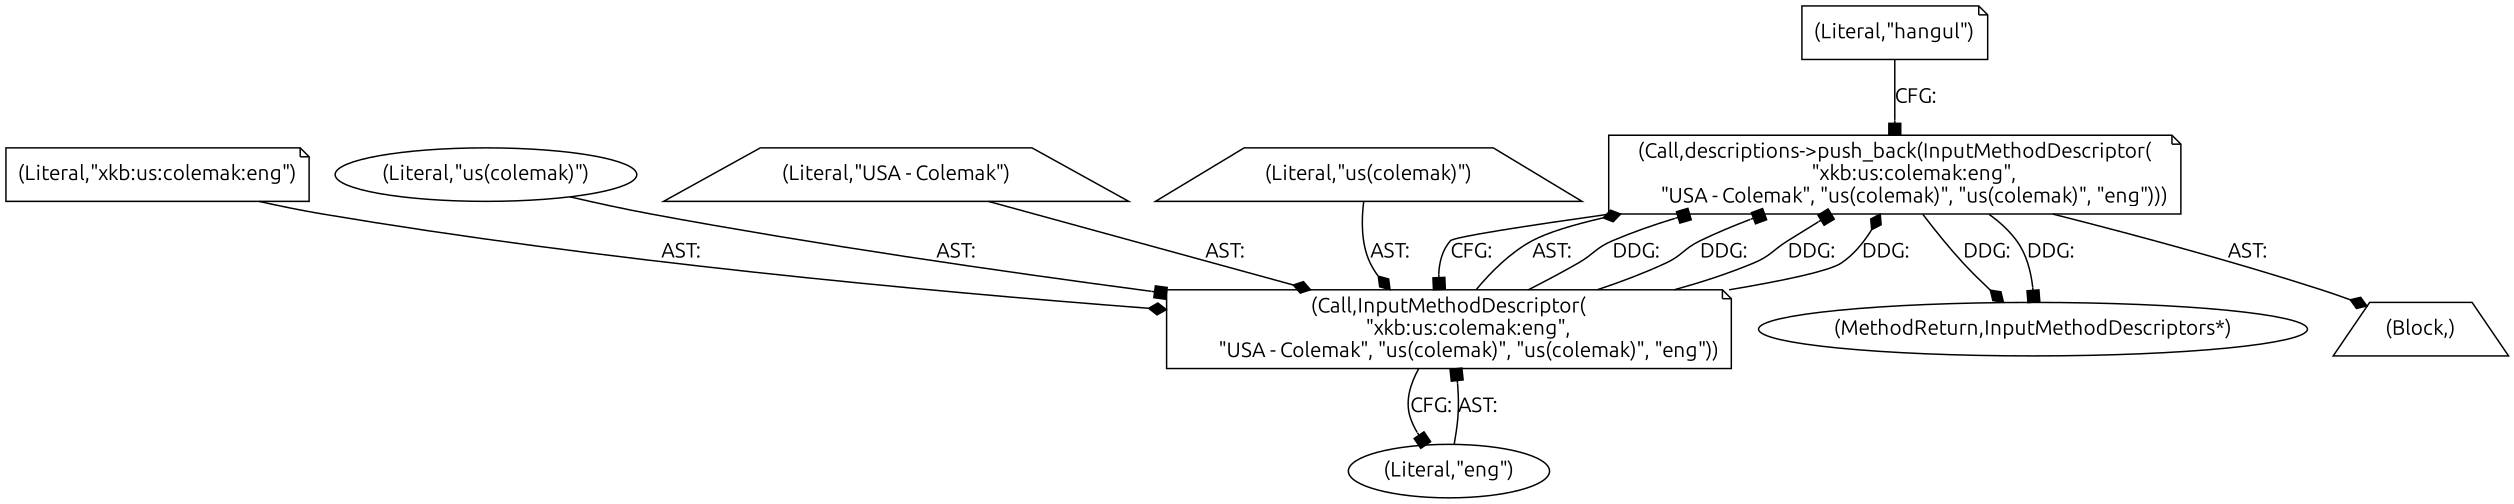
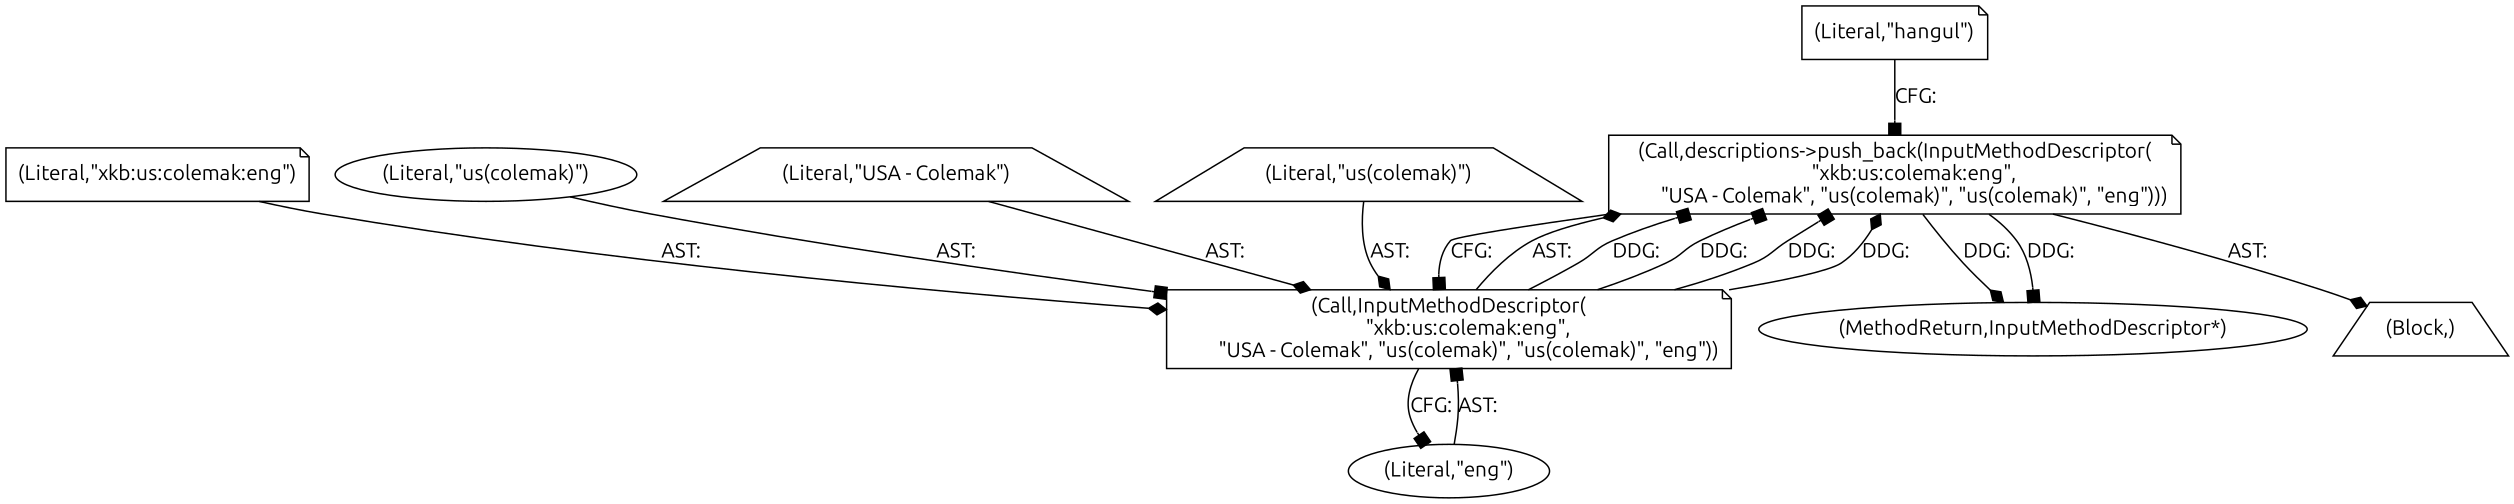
(2033, 329) -> (2033, 329)
